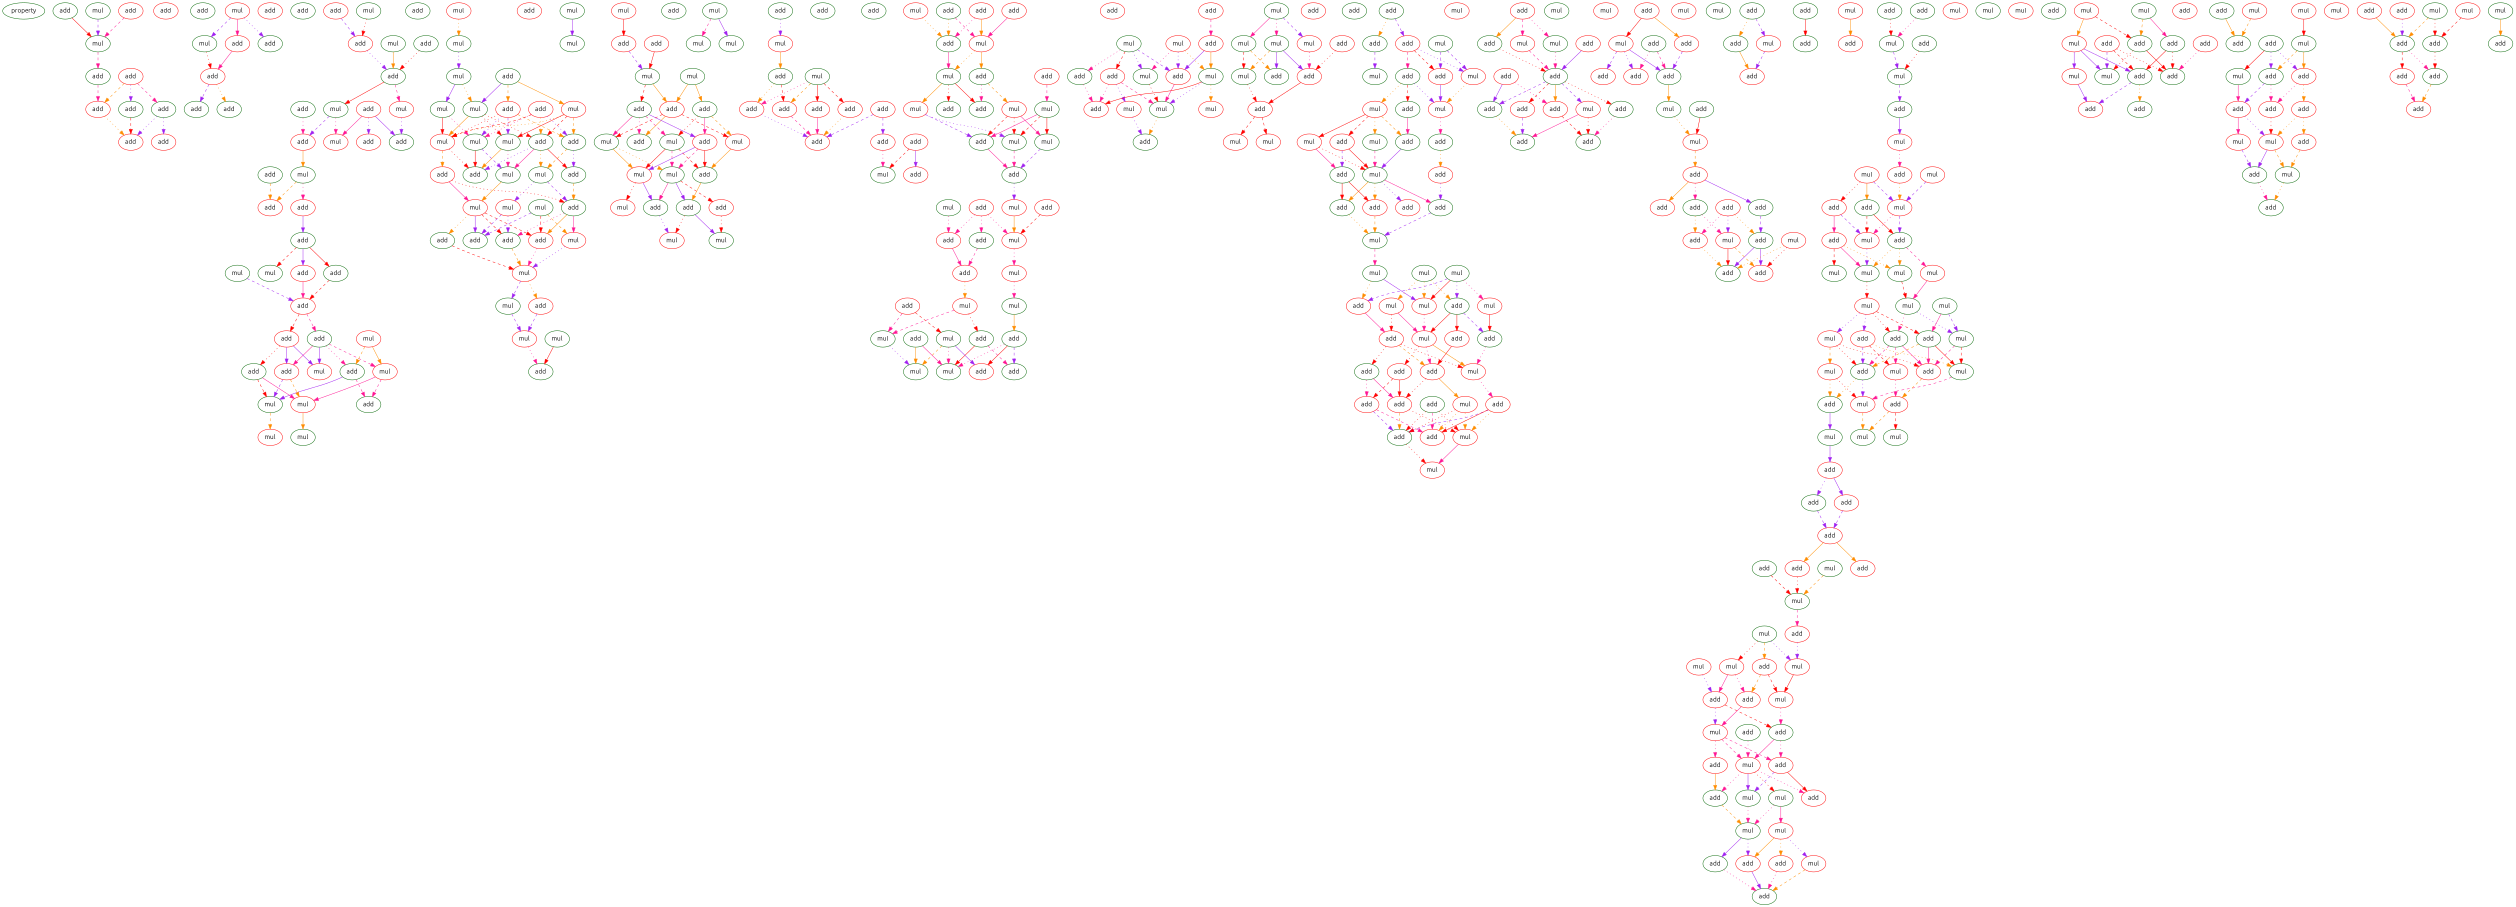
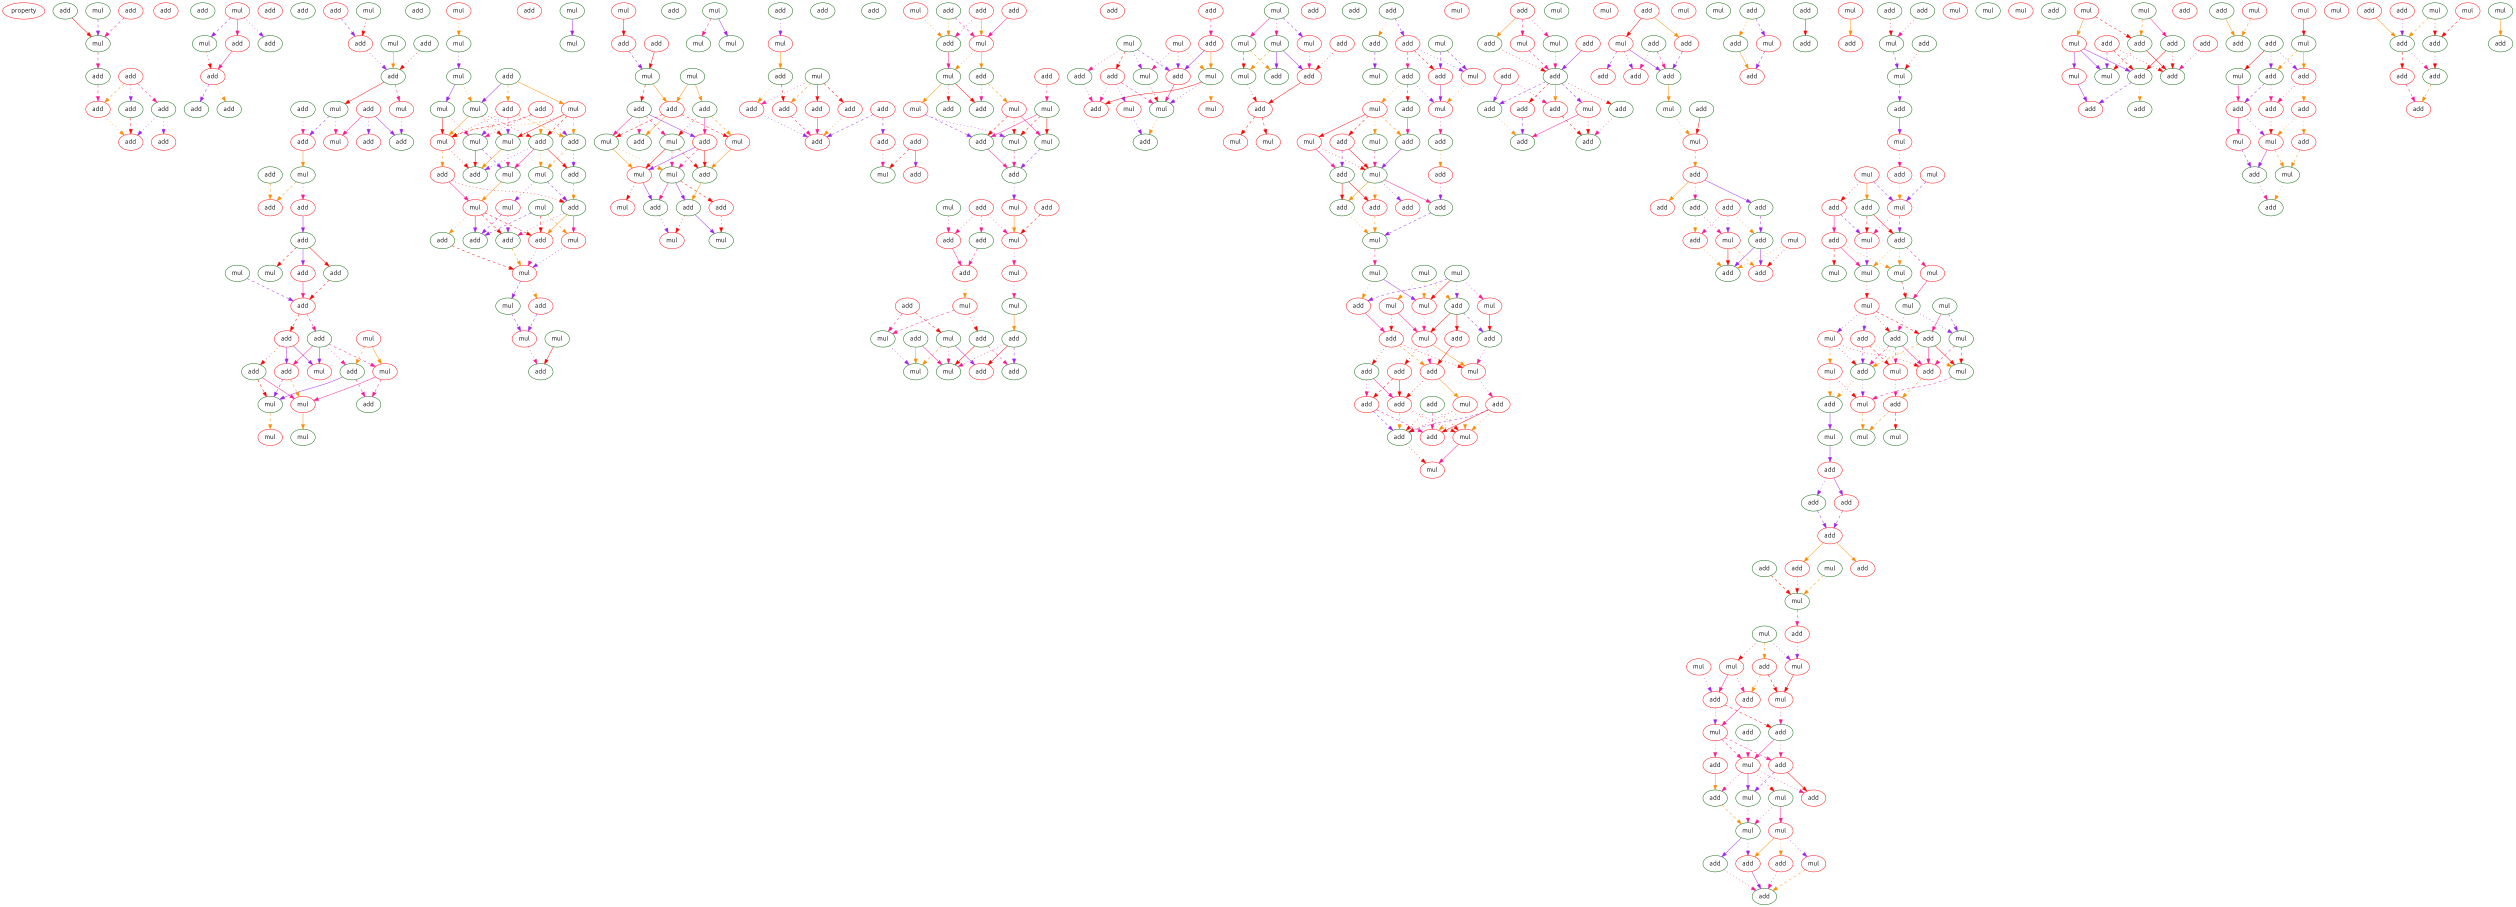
(24, 11) -> (24, 11)
